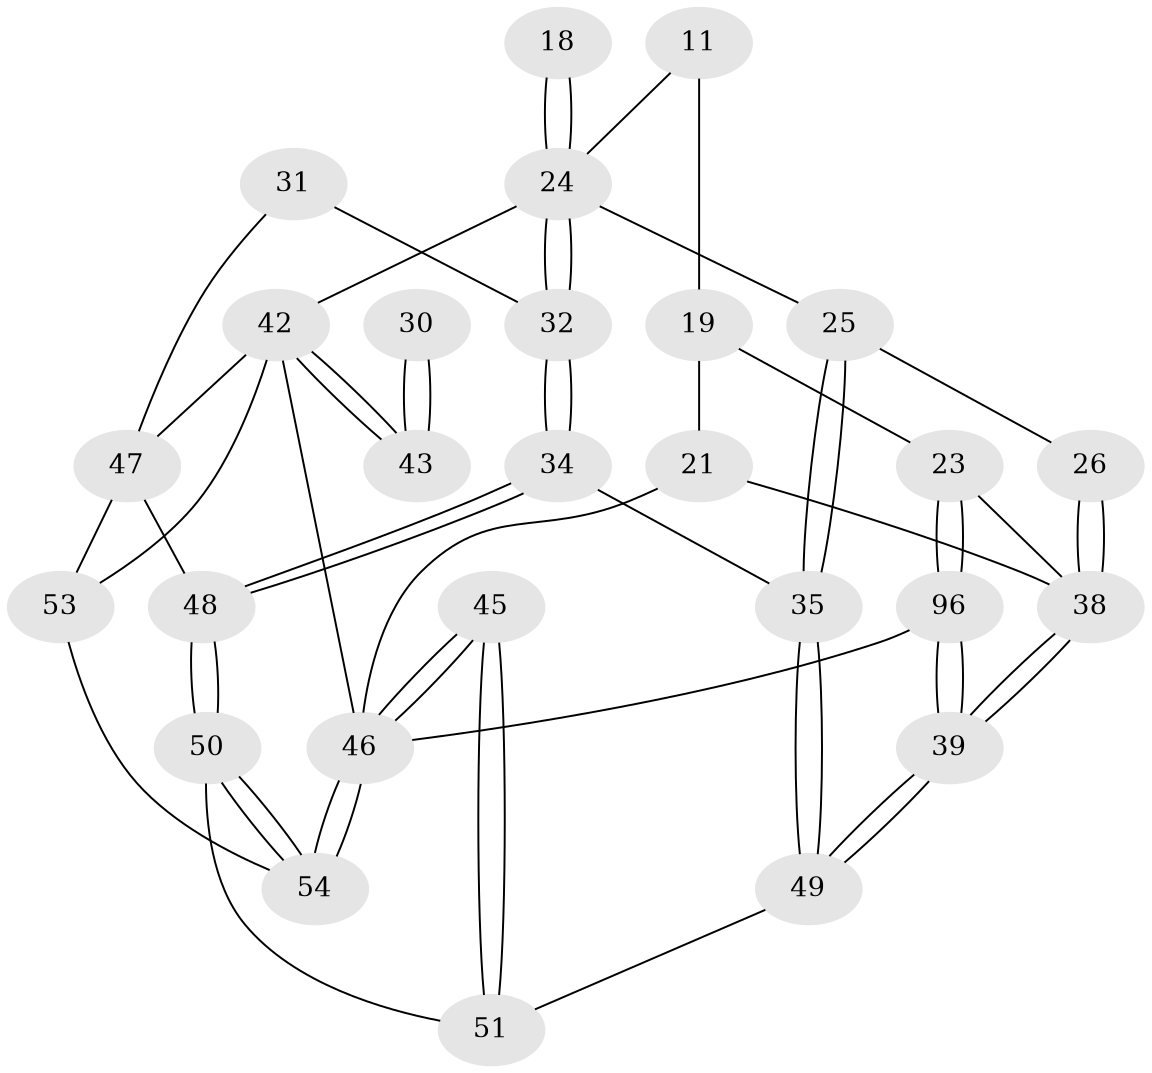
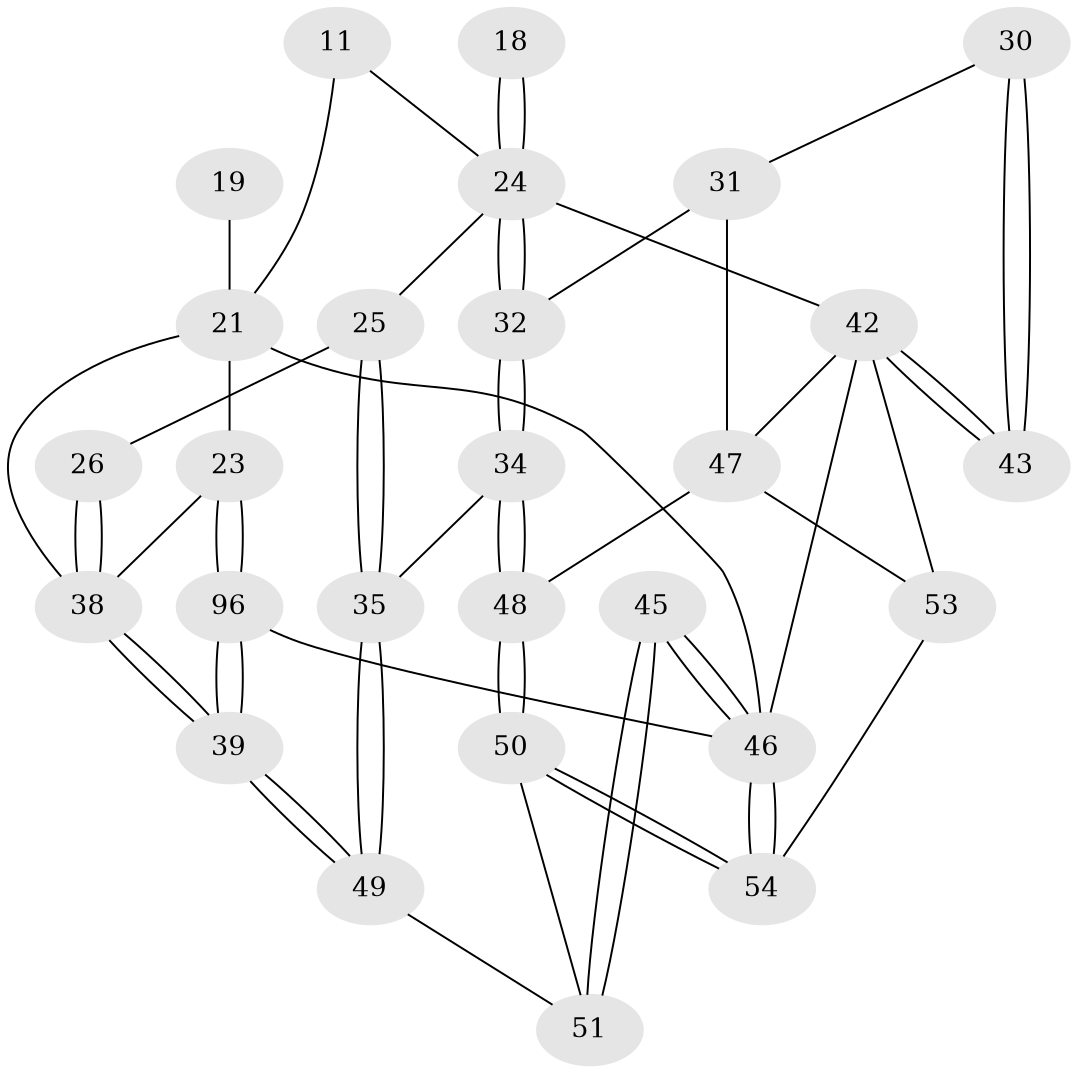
none -> (872, 114)
(699, 184) -> (310, 192)
(807, 386) -> (230, 382)
